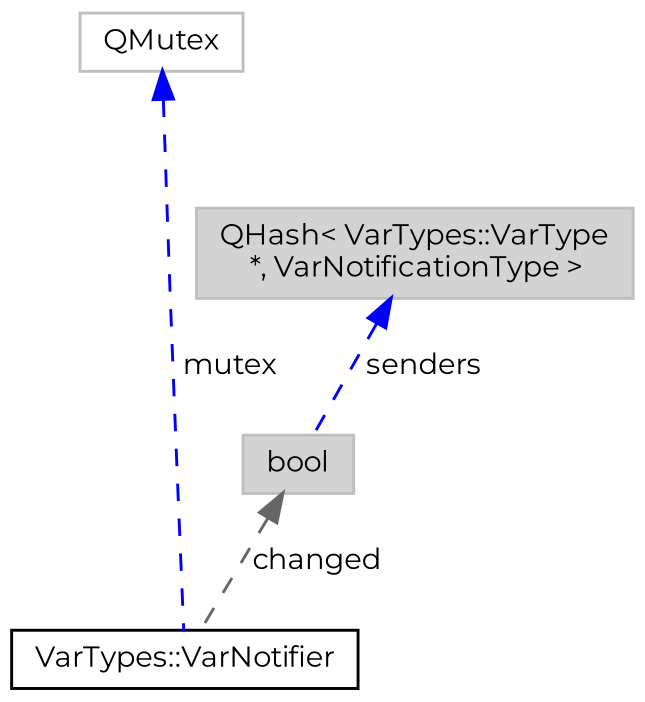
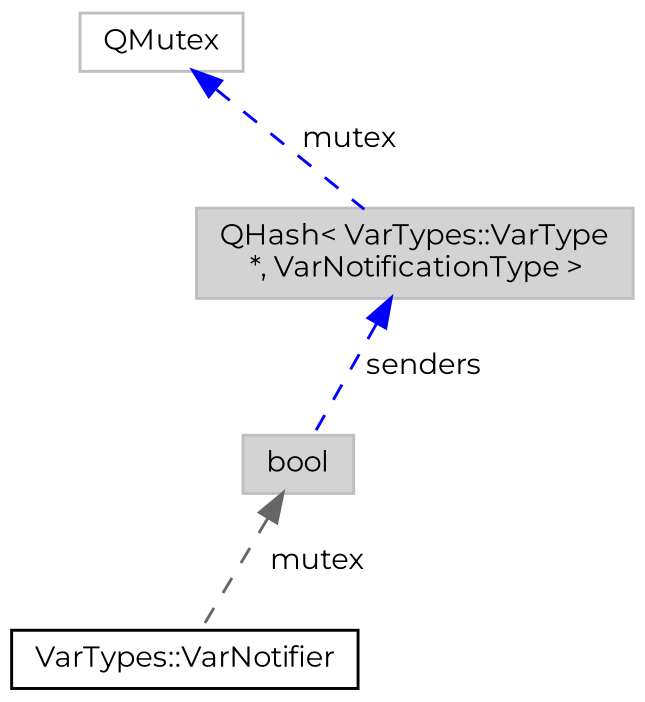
(173, 365) -> (290, 149)
(314, 562) -> (314, 562)
